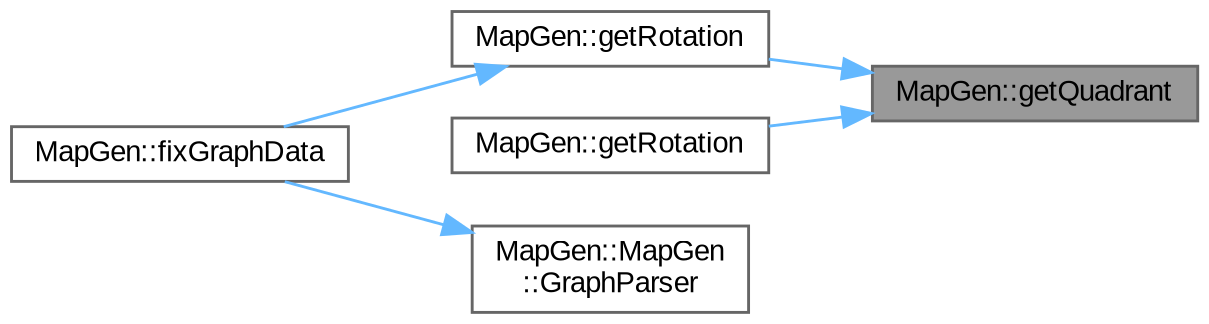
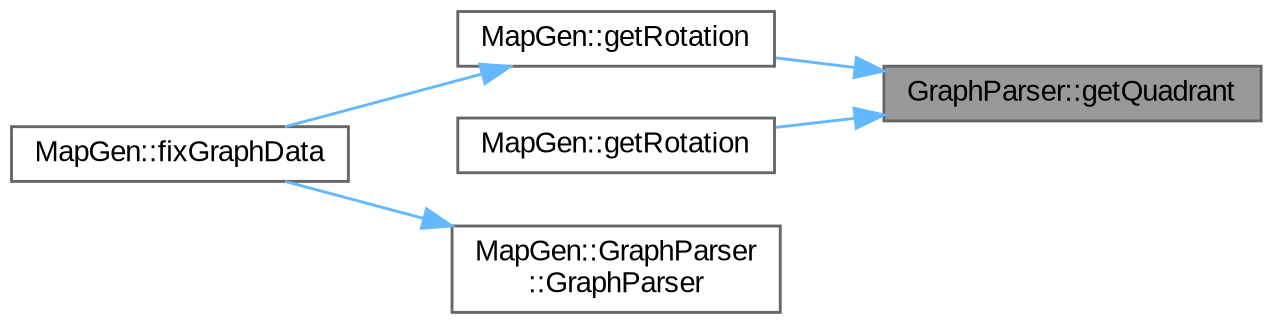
(1035, 94) -> (1072, 94)
(610, 269) -> (616, 269)
